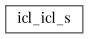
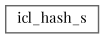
(44, 19) -> (52, 19)
